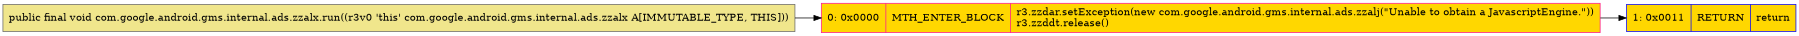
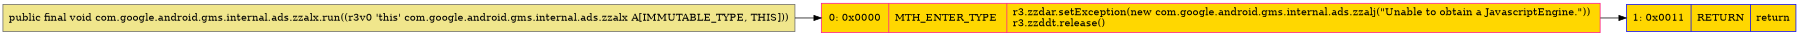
(948, 18) -> (946, 18)
